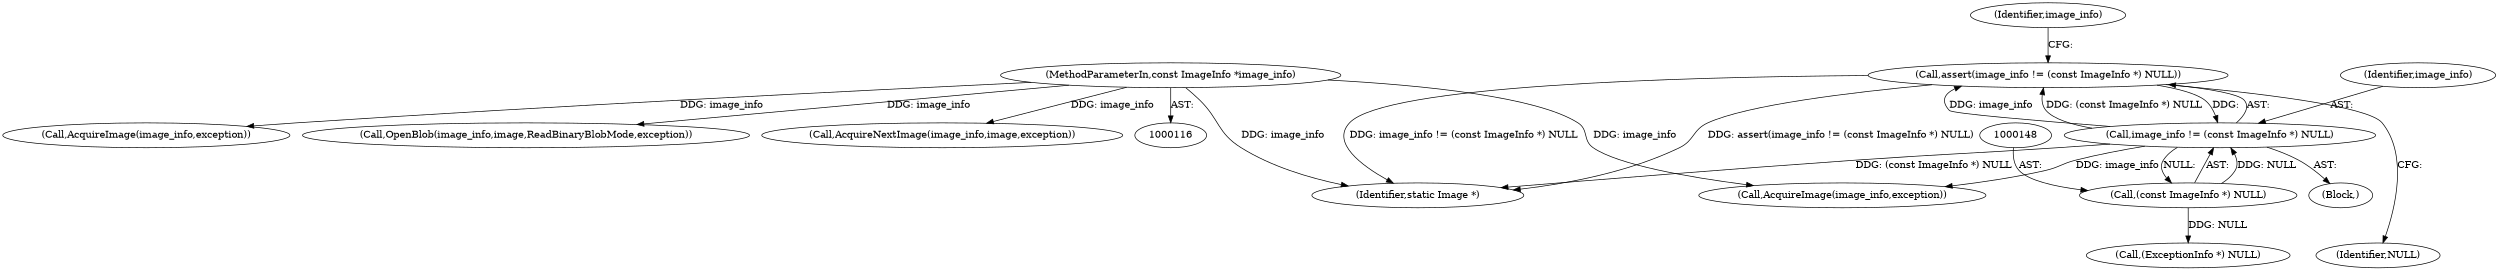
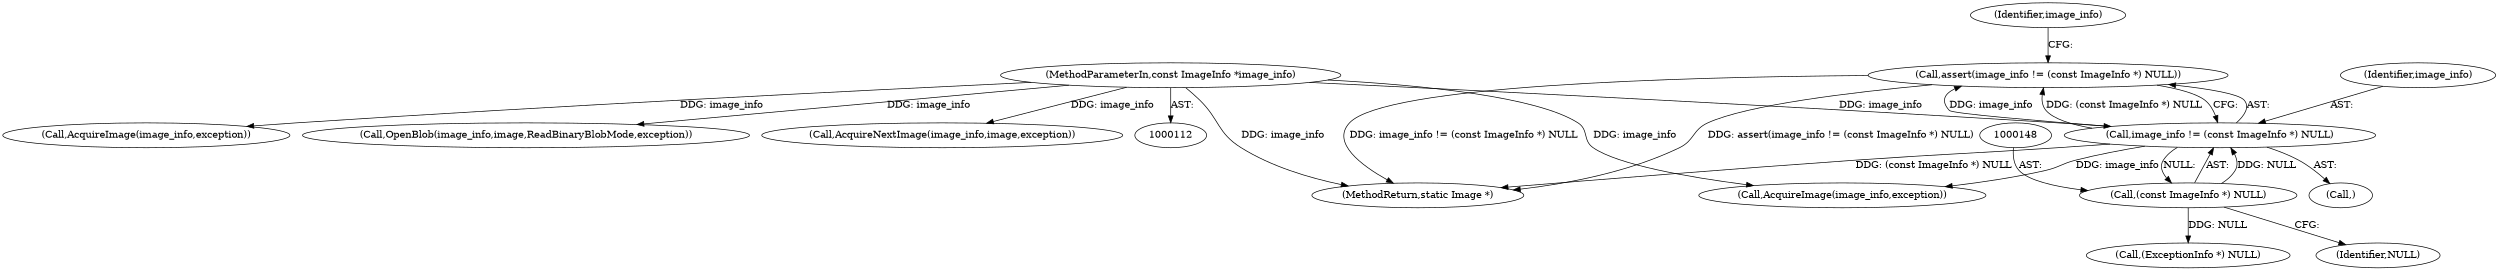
none -> (1707, 103)
(2227, 105) -> (2227, 105)
(2334, 106) -> (2282, 225)
(1171, 135) -> (1171, 135)
(1418, 195) -> (1418, 195)
(2341, 195) -> (2341, 195)
